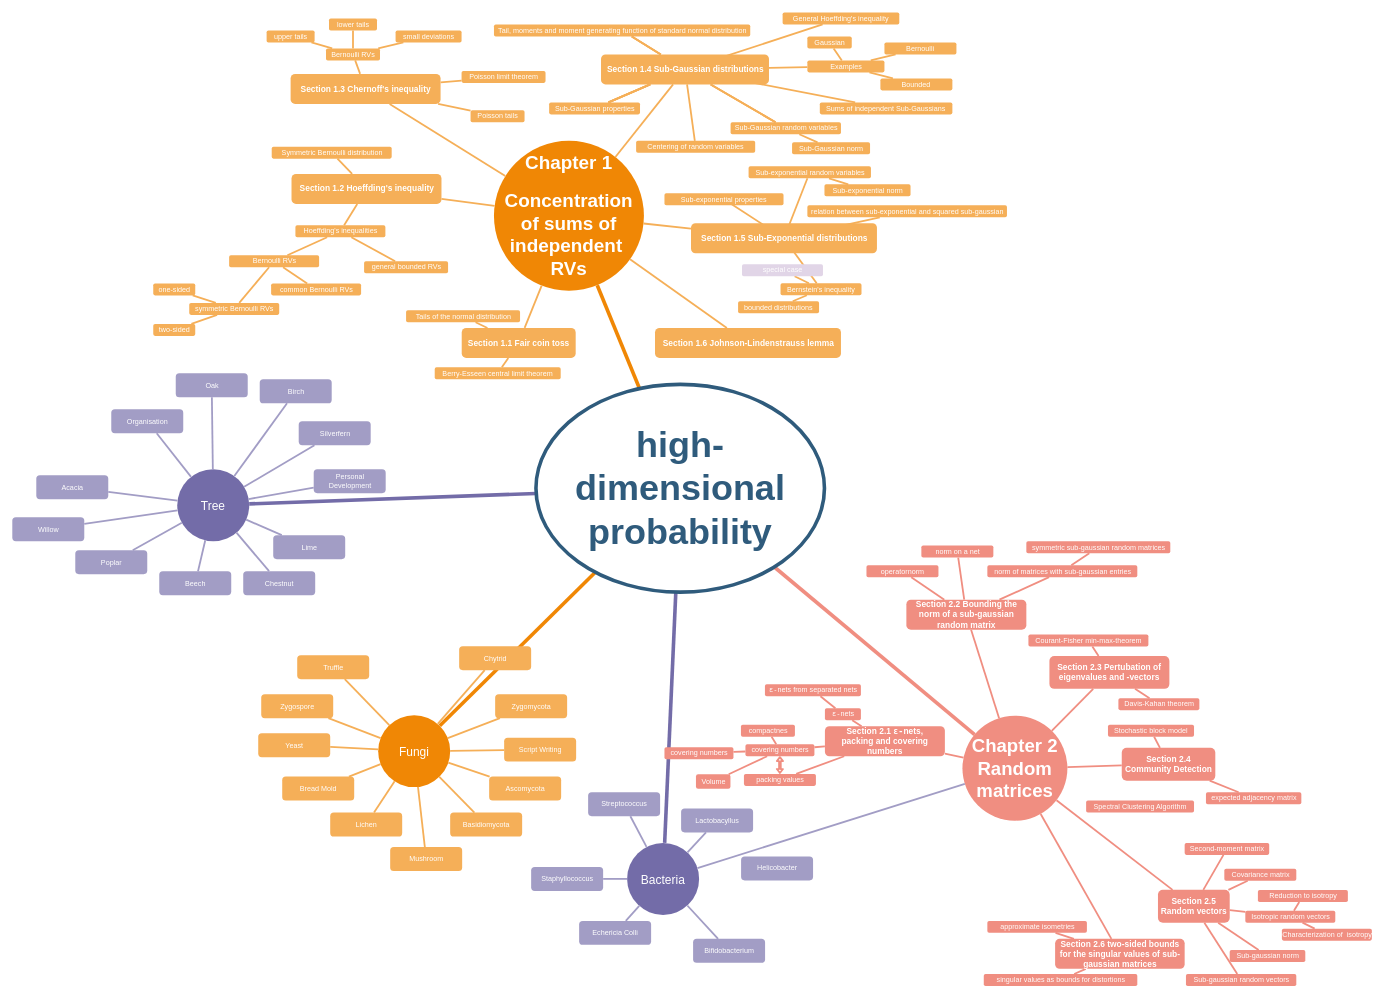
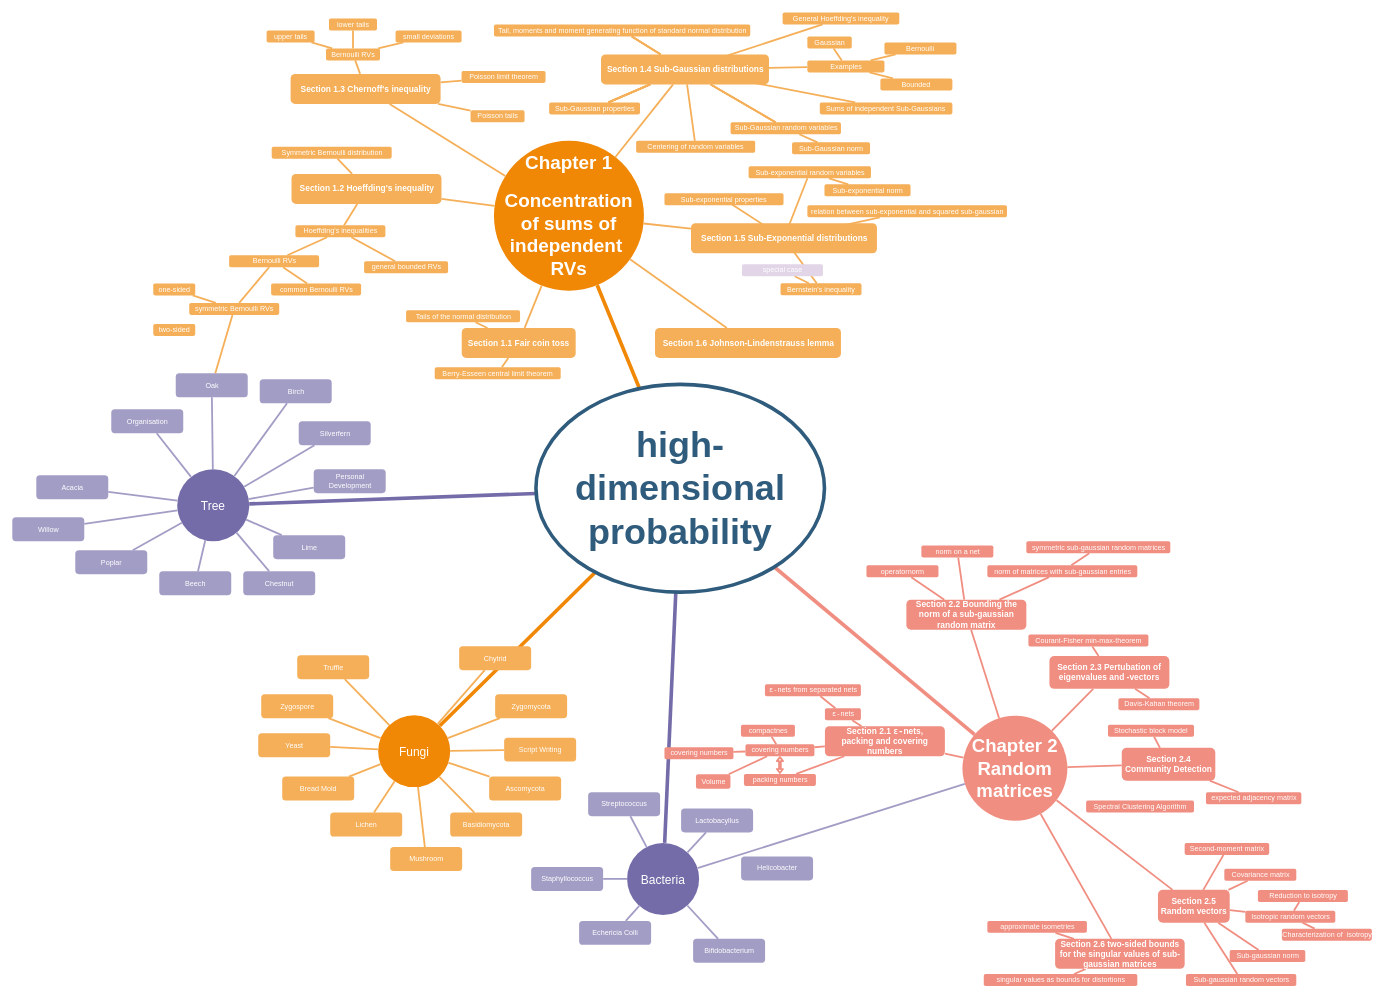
(800, 298) -> none
(779, 307) -> none
(205, 319) -> (224, 344)
(781, 780) -> (781, 780)
